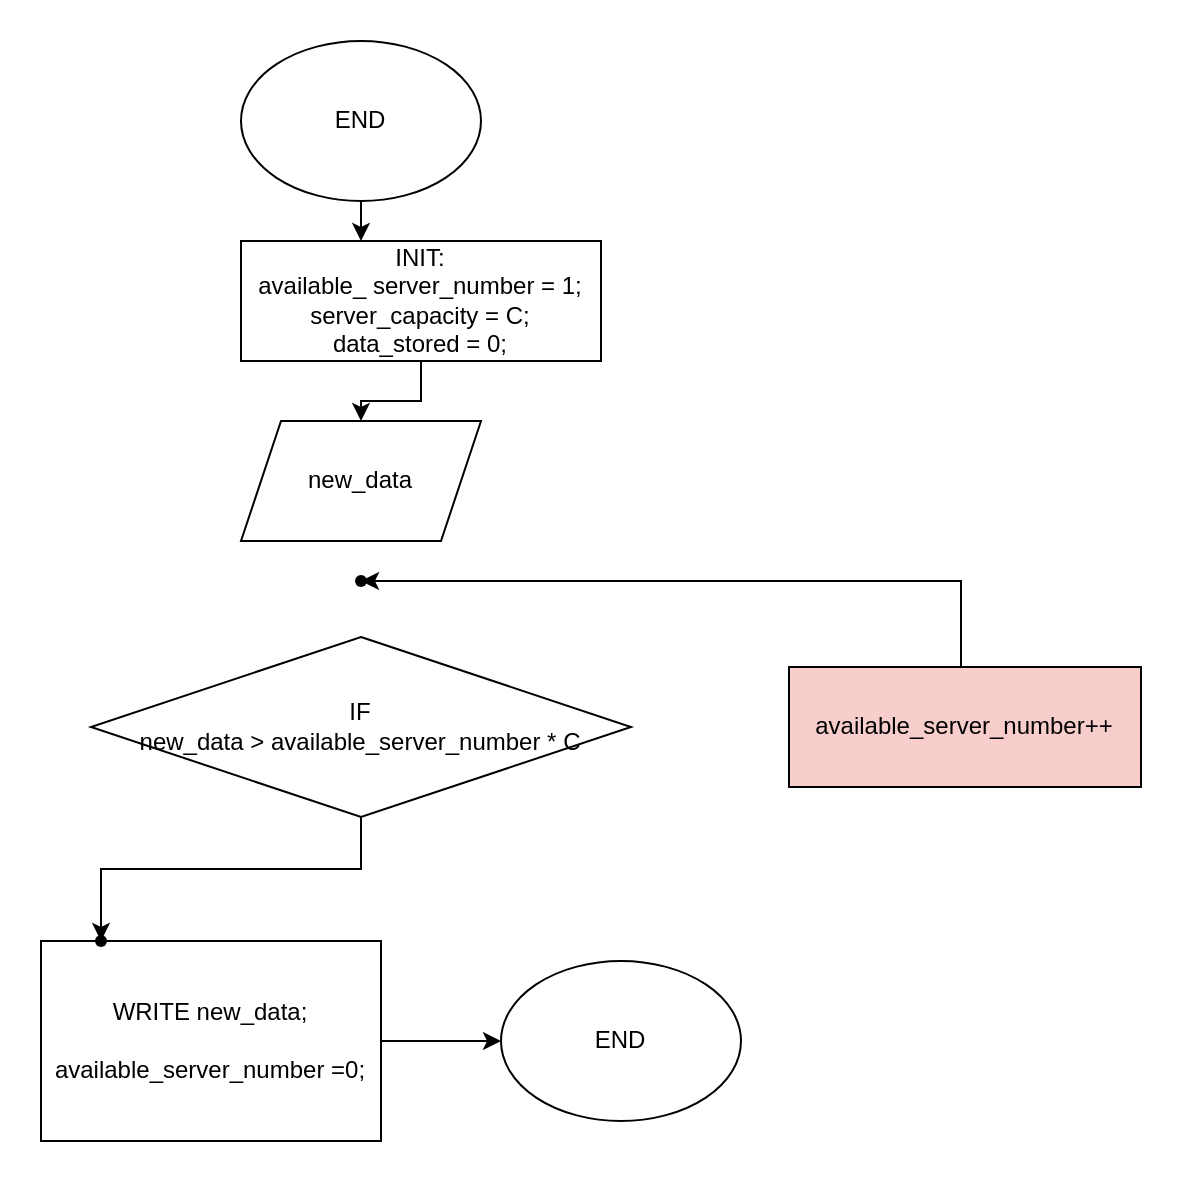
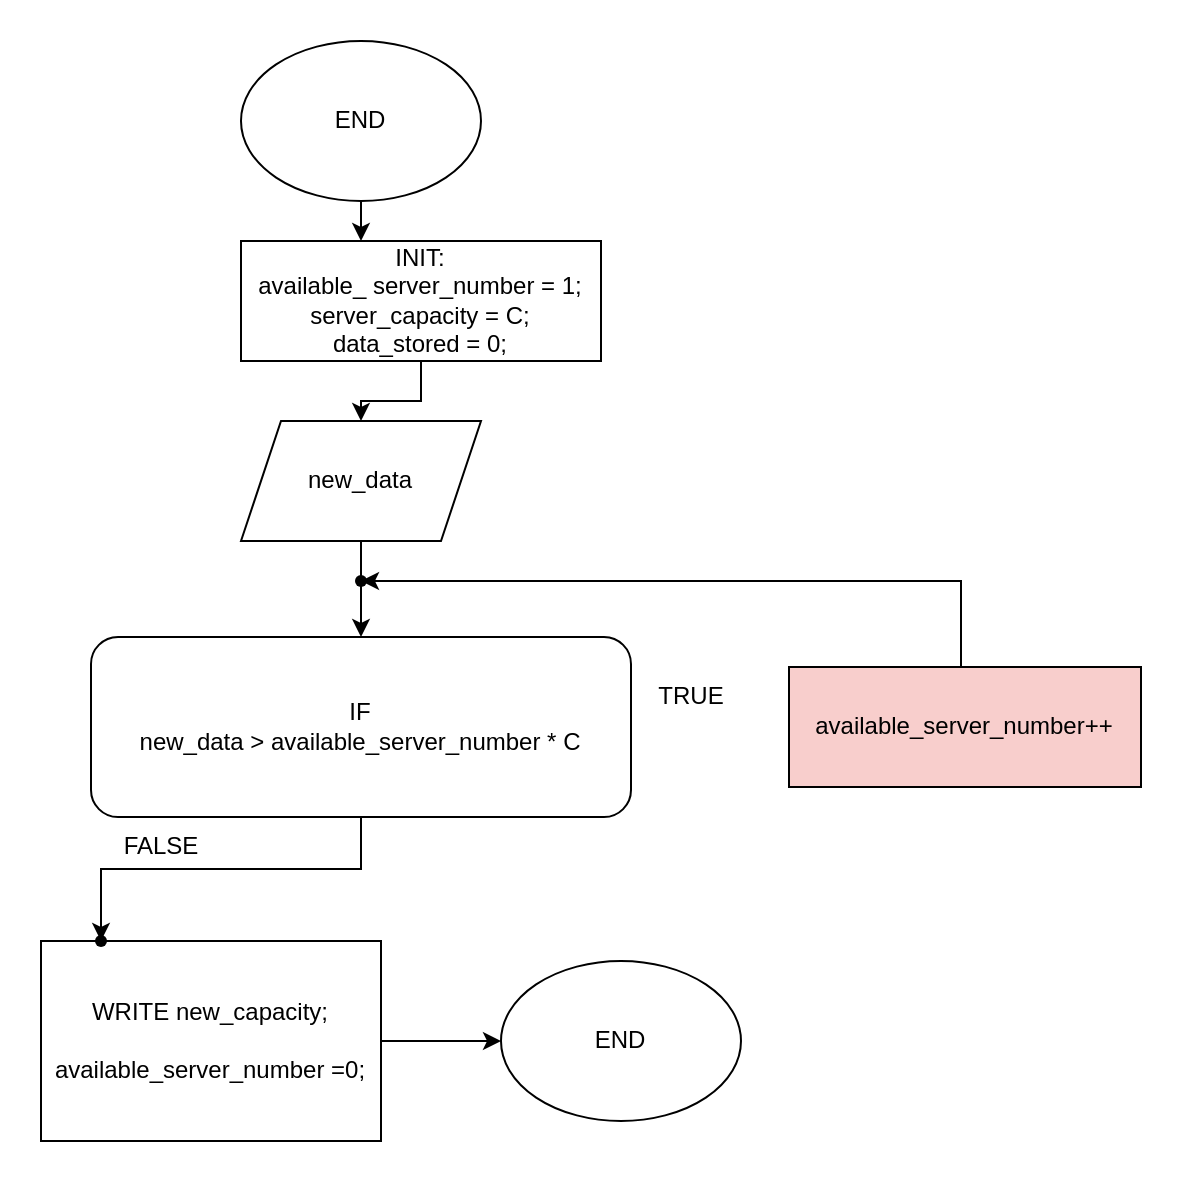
none -> (361, 604)
none -> (691, 697)
(361, 727) -> (361, 727)
none -> (161, 847)
(211, 1041) -> (211, 1041)
